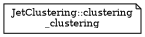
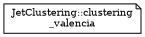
(72, 19) -> (72, 19)
